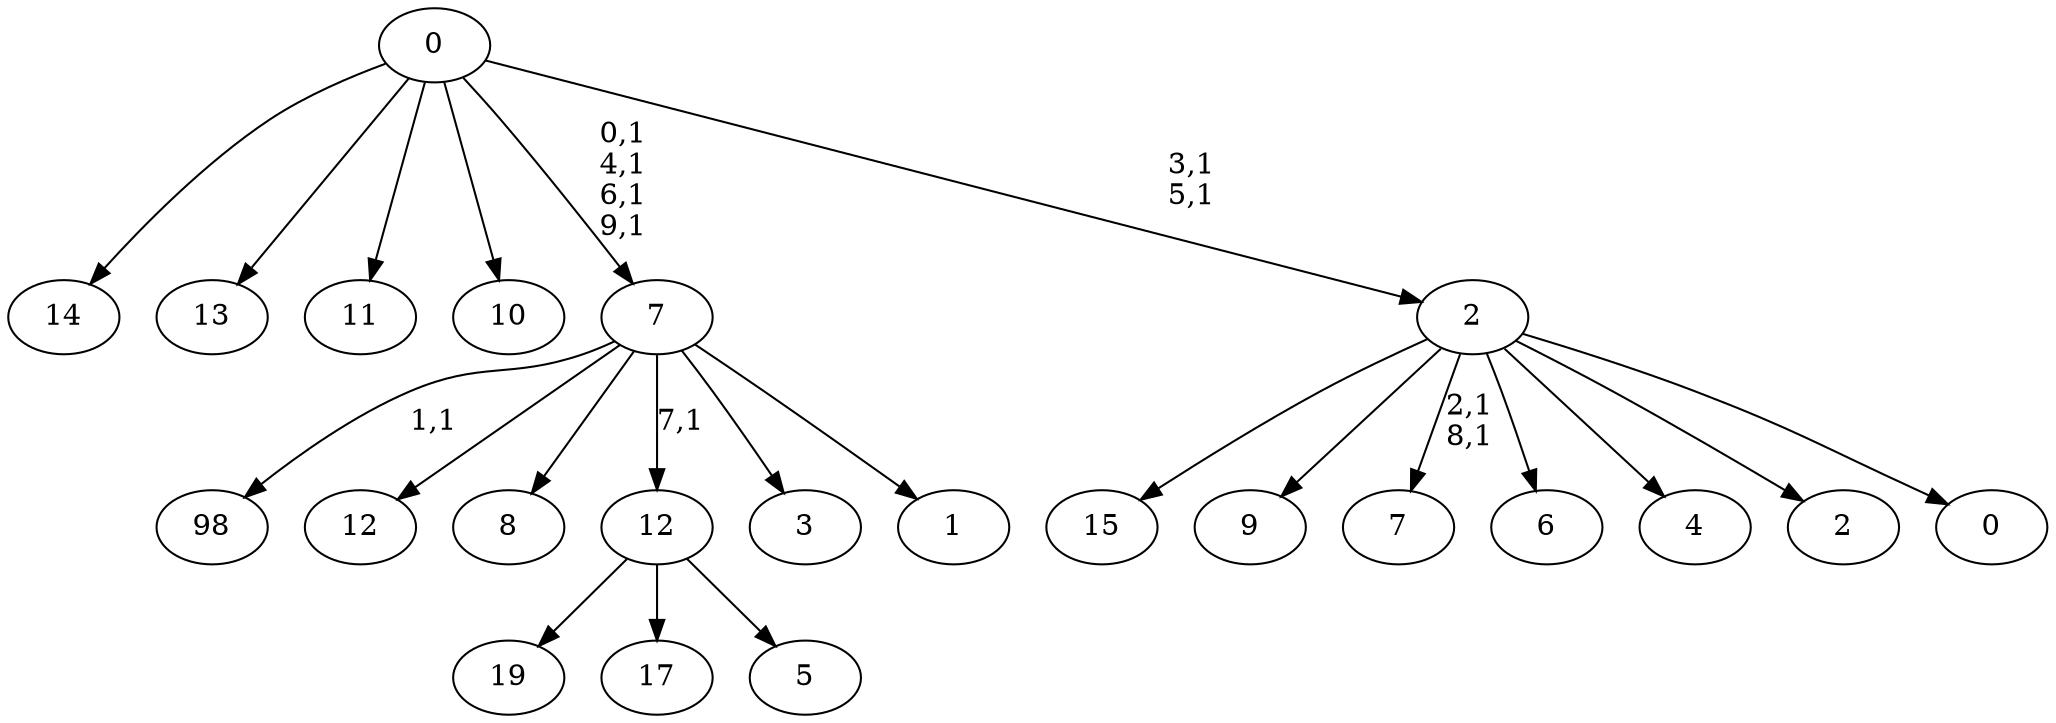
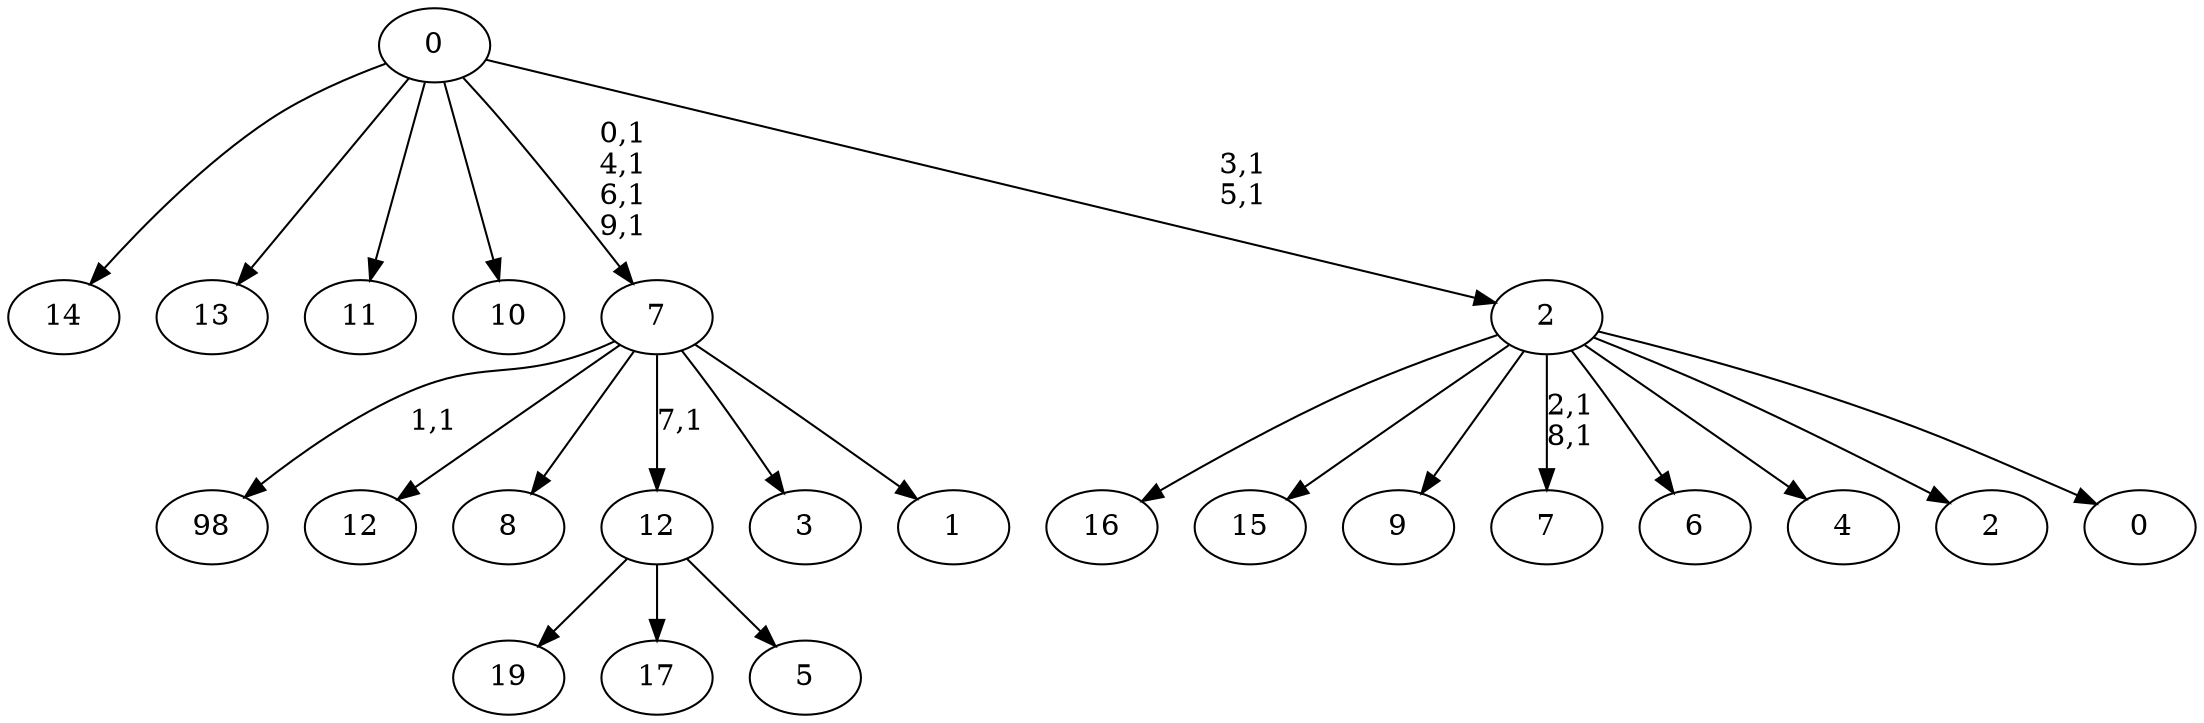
none -> (1102, 527)
